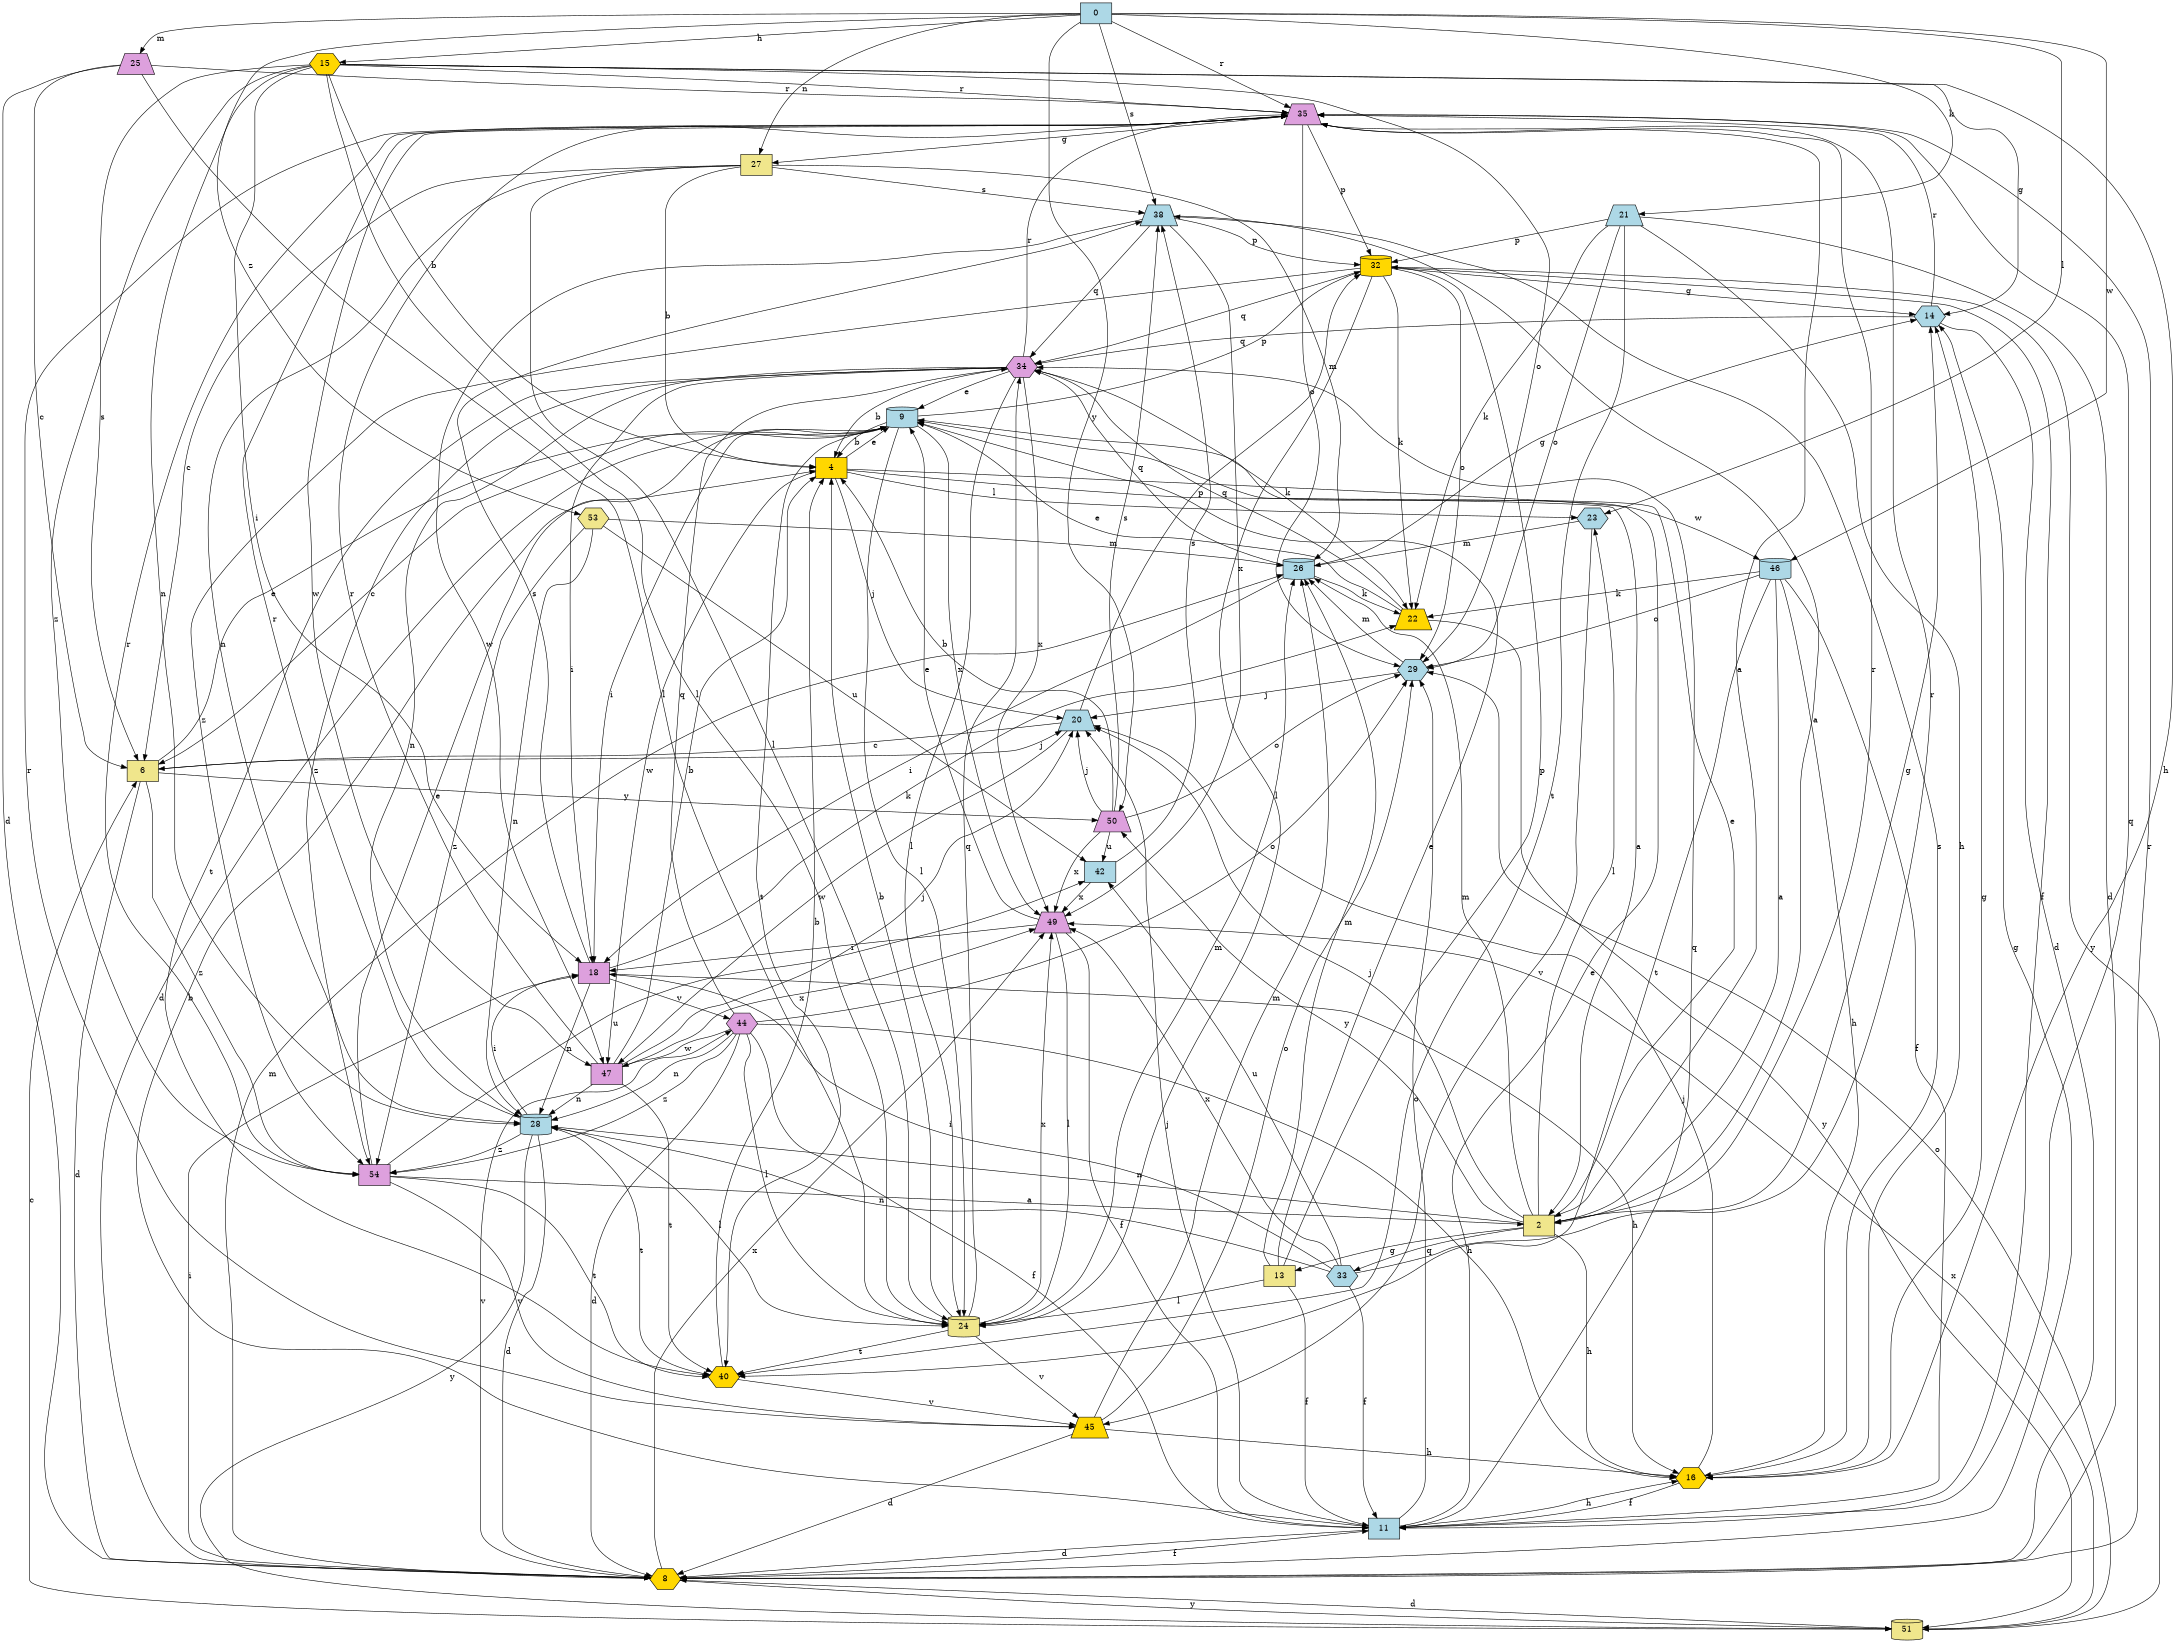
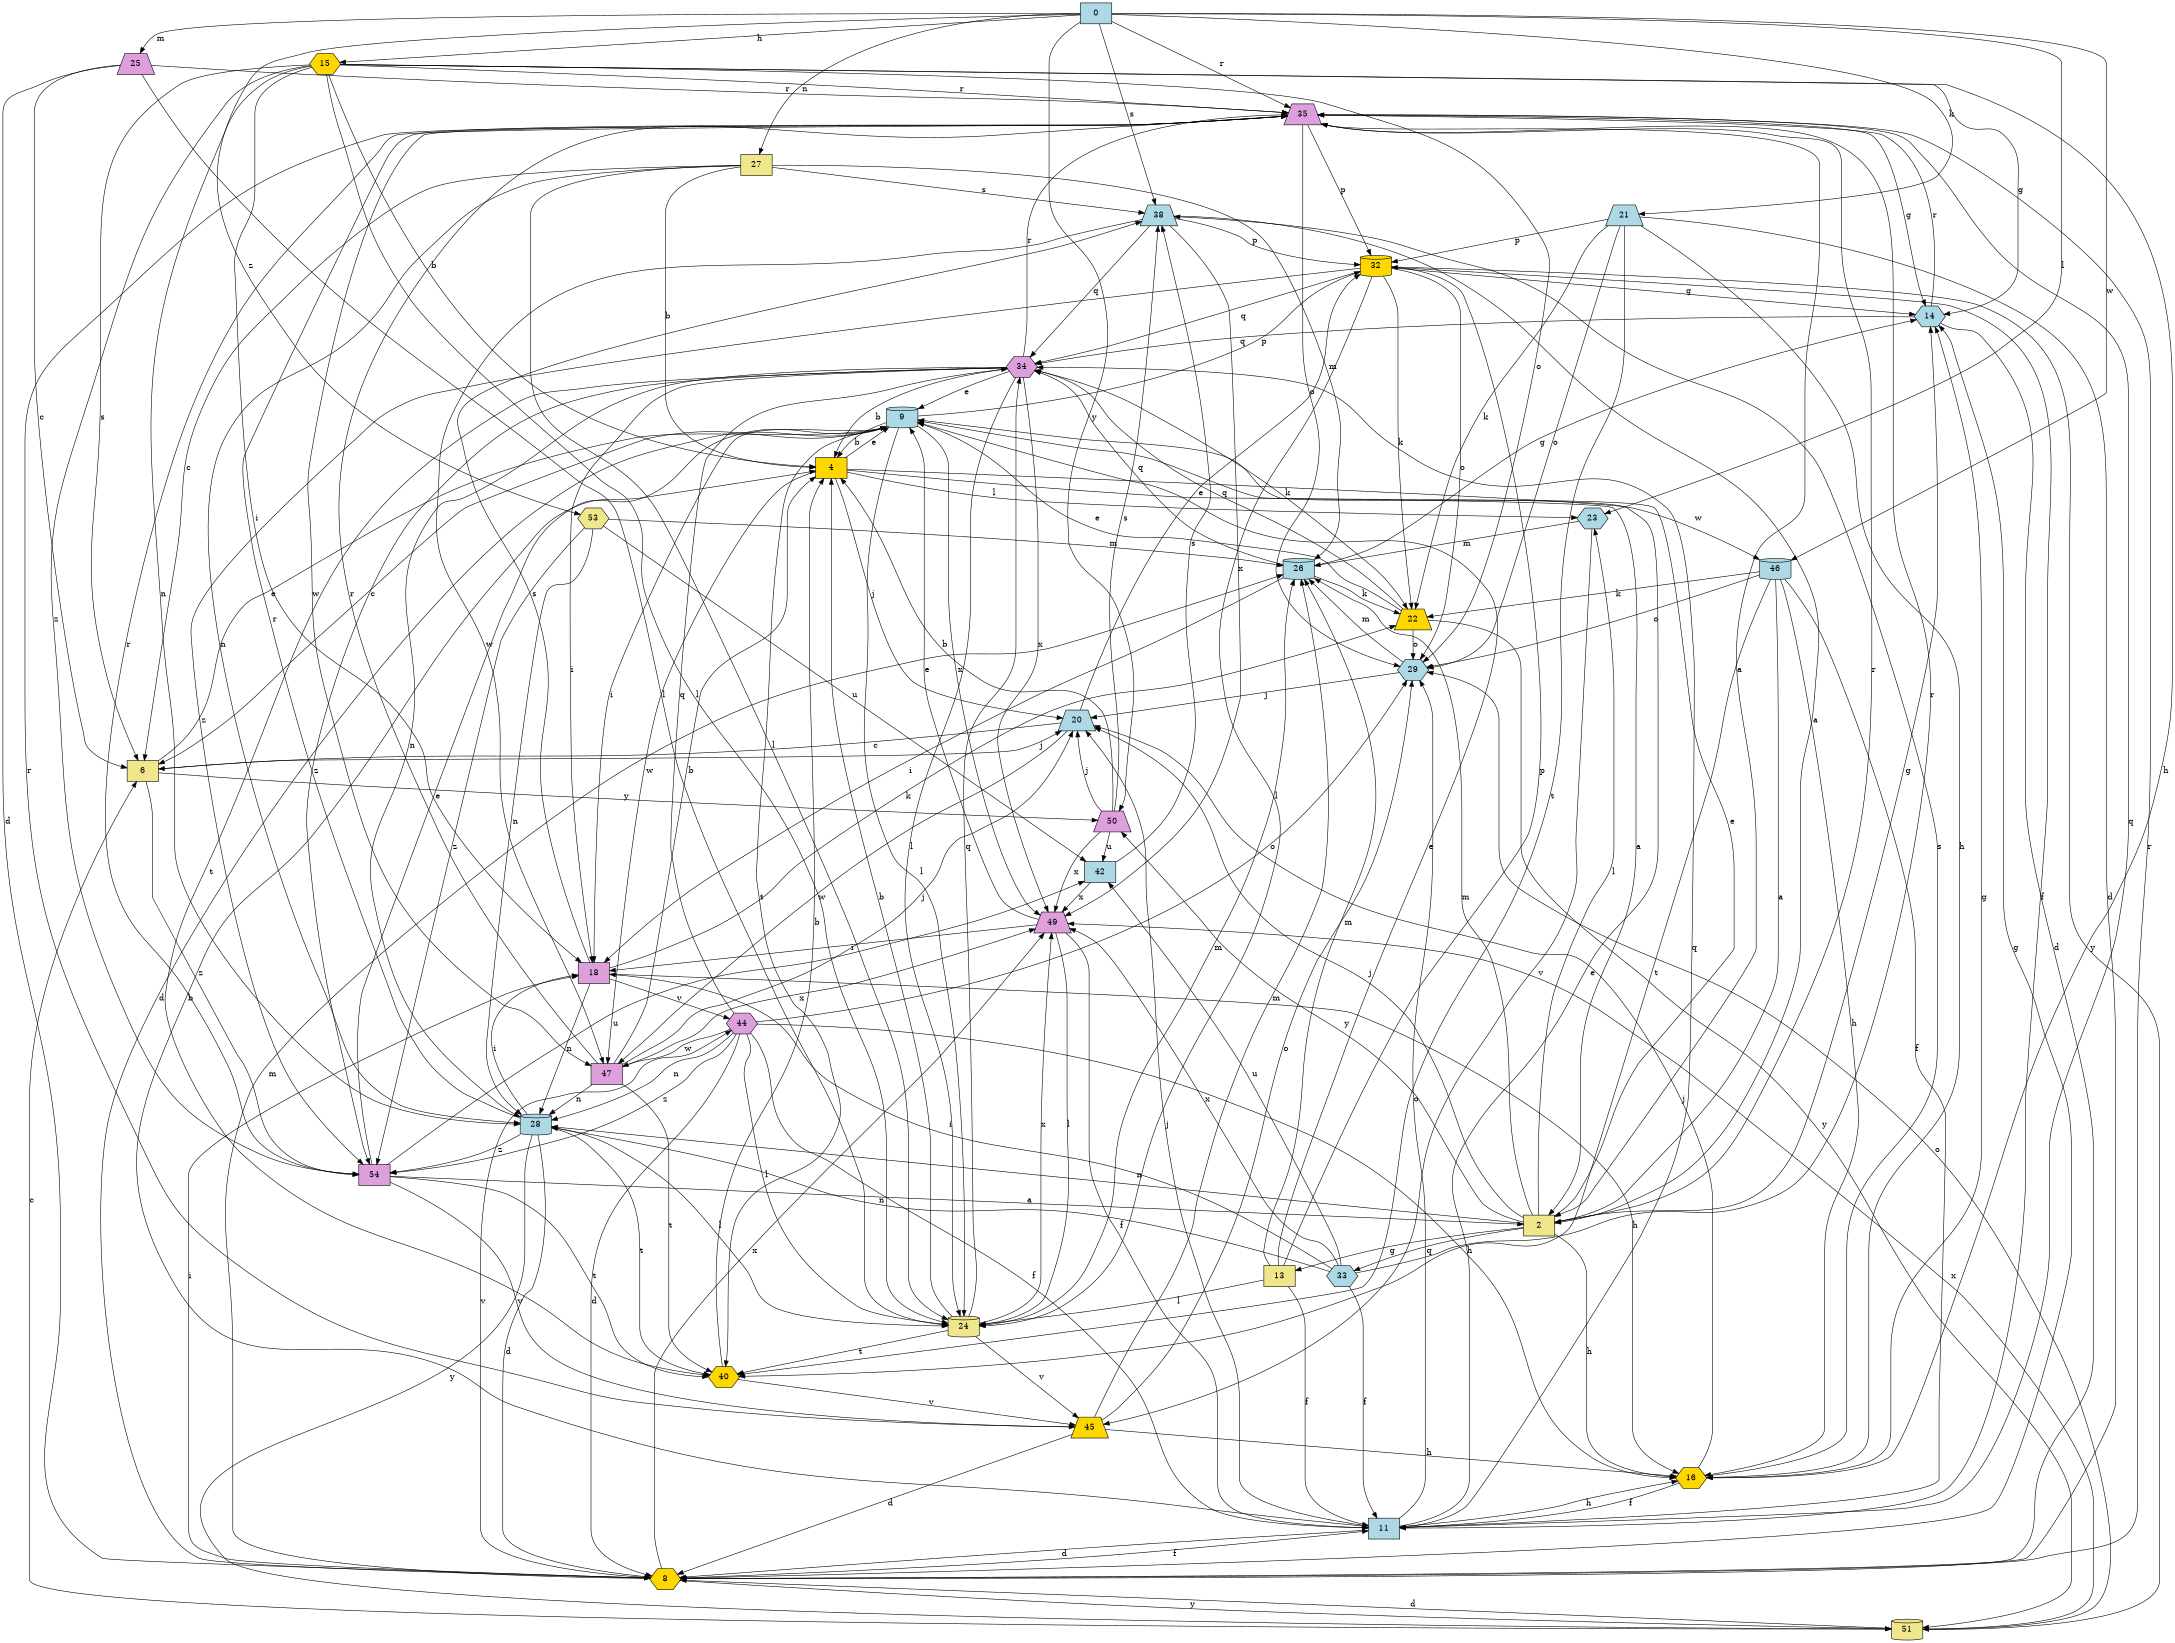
(1033, 139) -> (1683, 121)
(1201, 493) -> (1201, 493)
(1262, 750) -> (1413, 642)
(83, 1436) -> none
